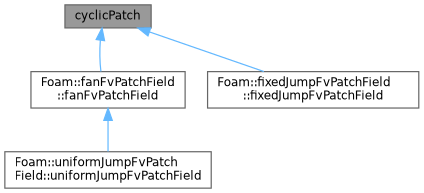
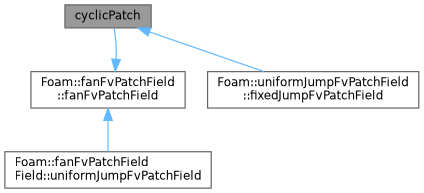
(100, 56) -> (116, 44)
(313, 90) -> (313, 90)
(108, 170) -> (108, 170)
